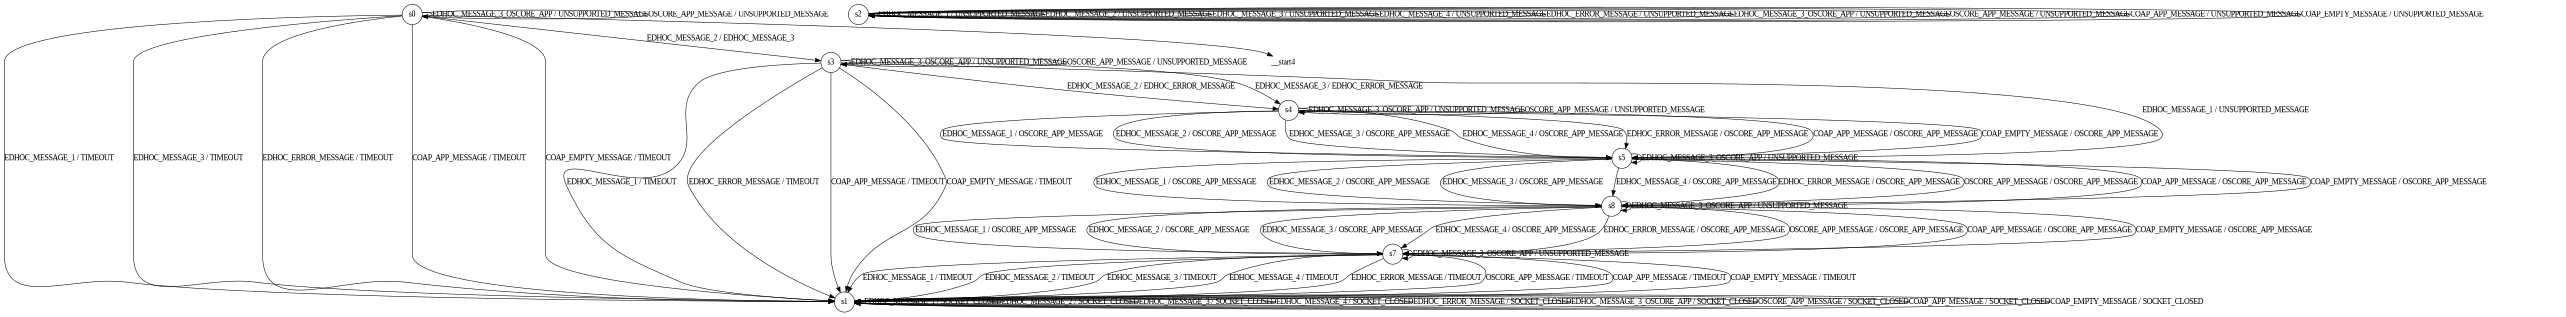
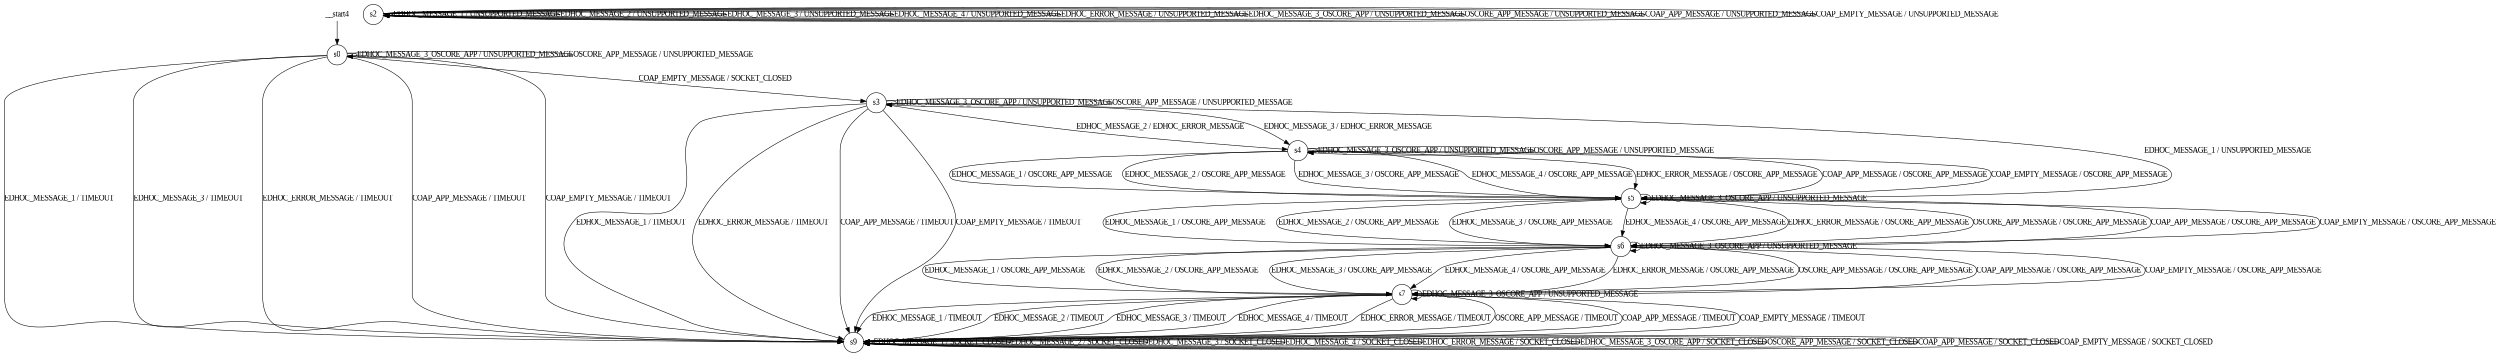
(846, 27) -> (337, 30)
(720, 38) -> (715, 79)
(1612, 206) -> (1621, 247)
(844, 302) -> (854, 342)
